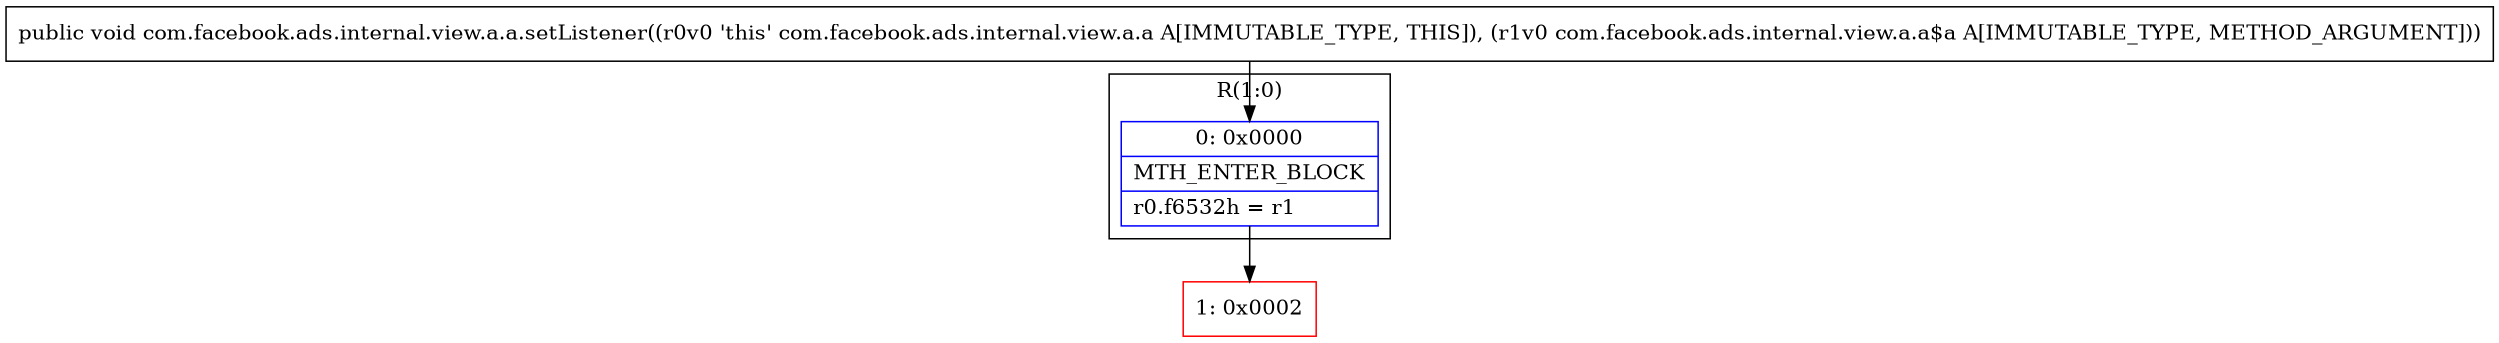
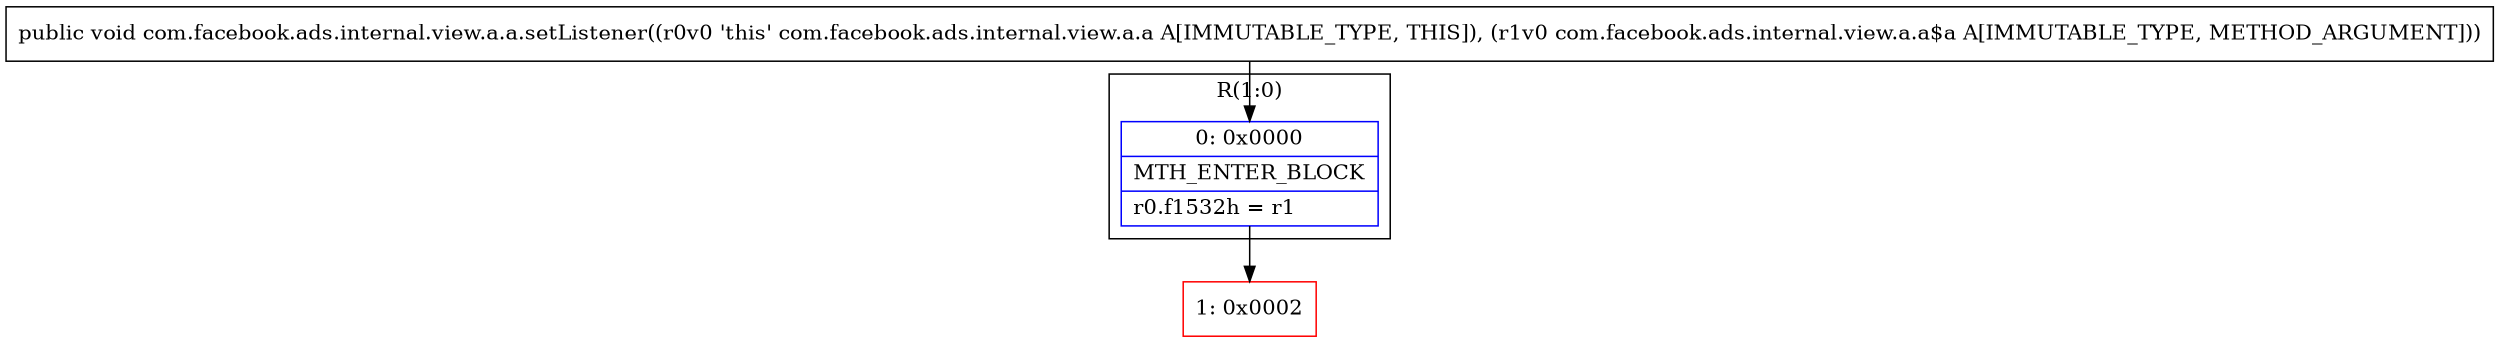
(1215, 208) -> (1215, 208)
